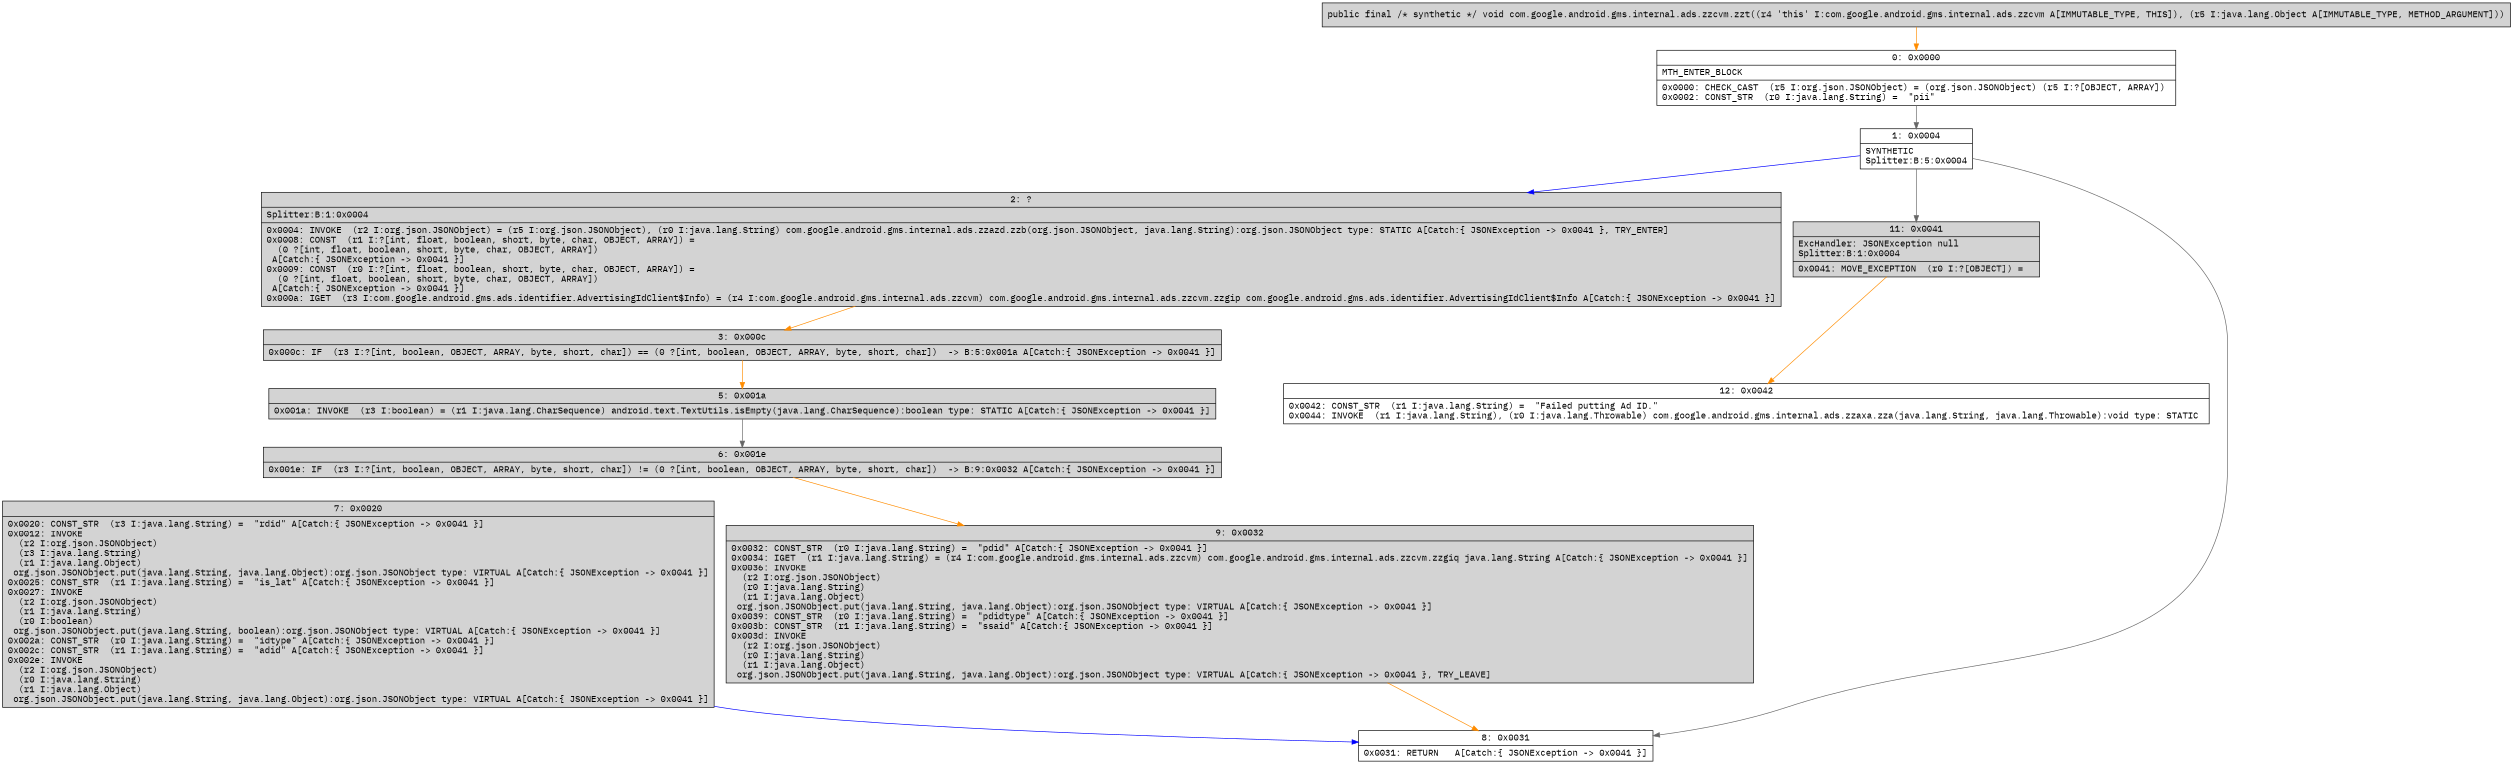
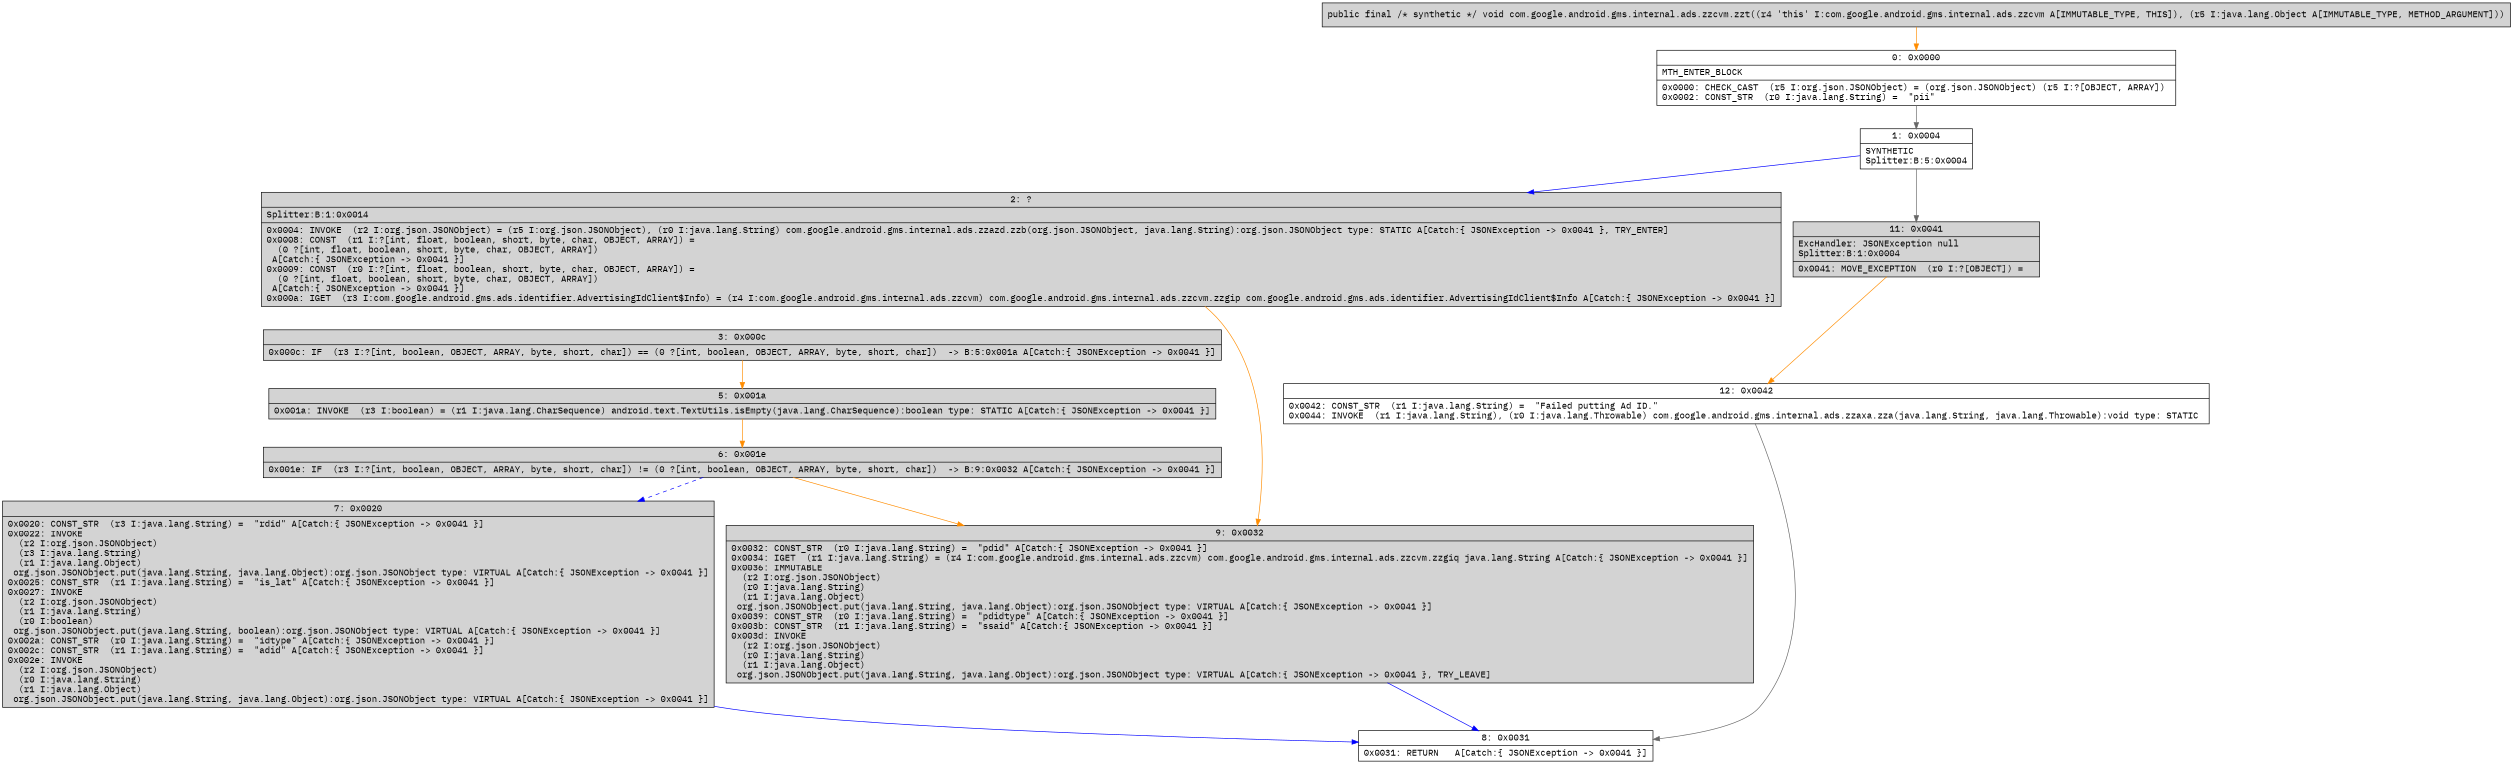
(317, 215) -> (317, 215)
(823, 317) -> (1257, 405)
(742, 430) -> (742, 430)
none -> (674, 488)
(51, 534) -> (51, 534)
(774, 568) -> (782, 568)
(2197, 571) -> (1793, 620)
(1430, 705) -> (1430, 705)
